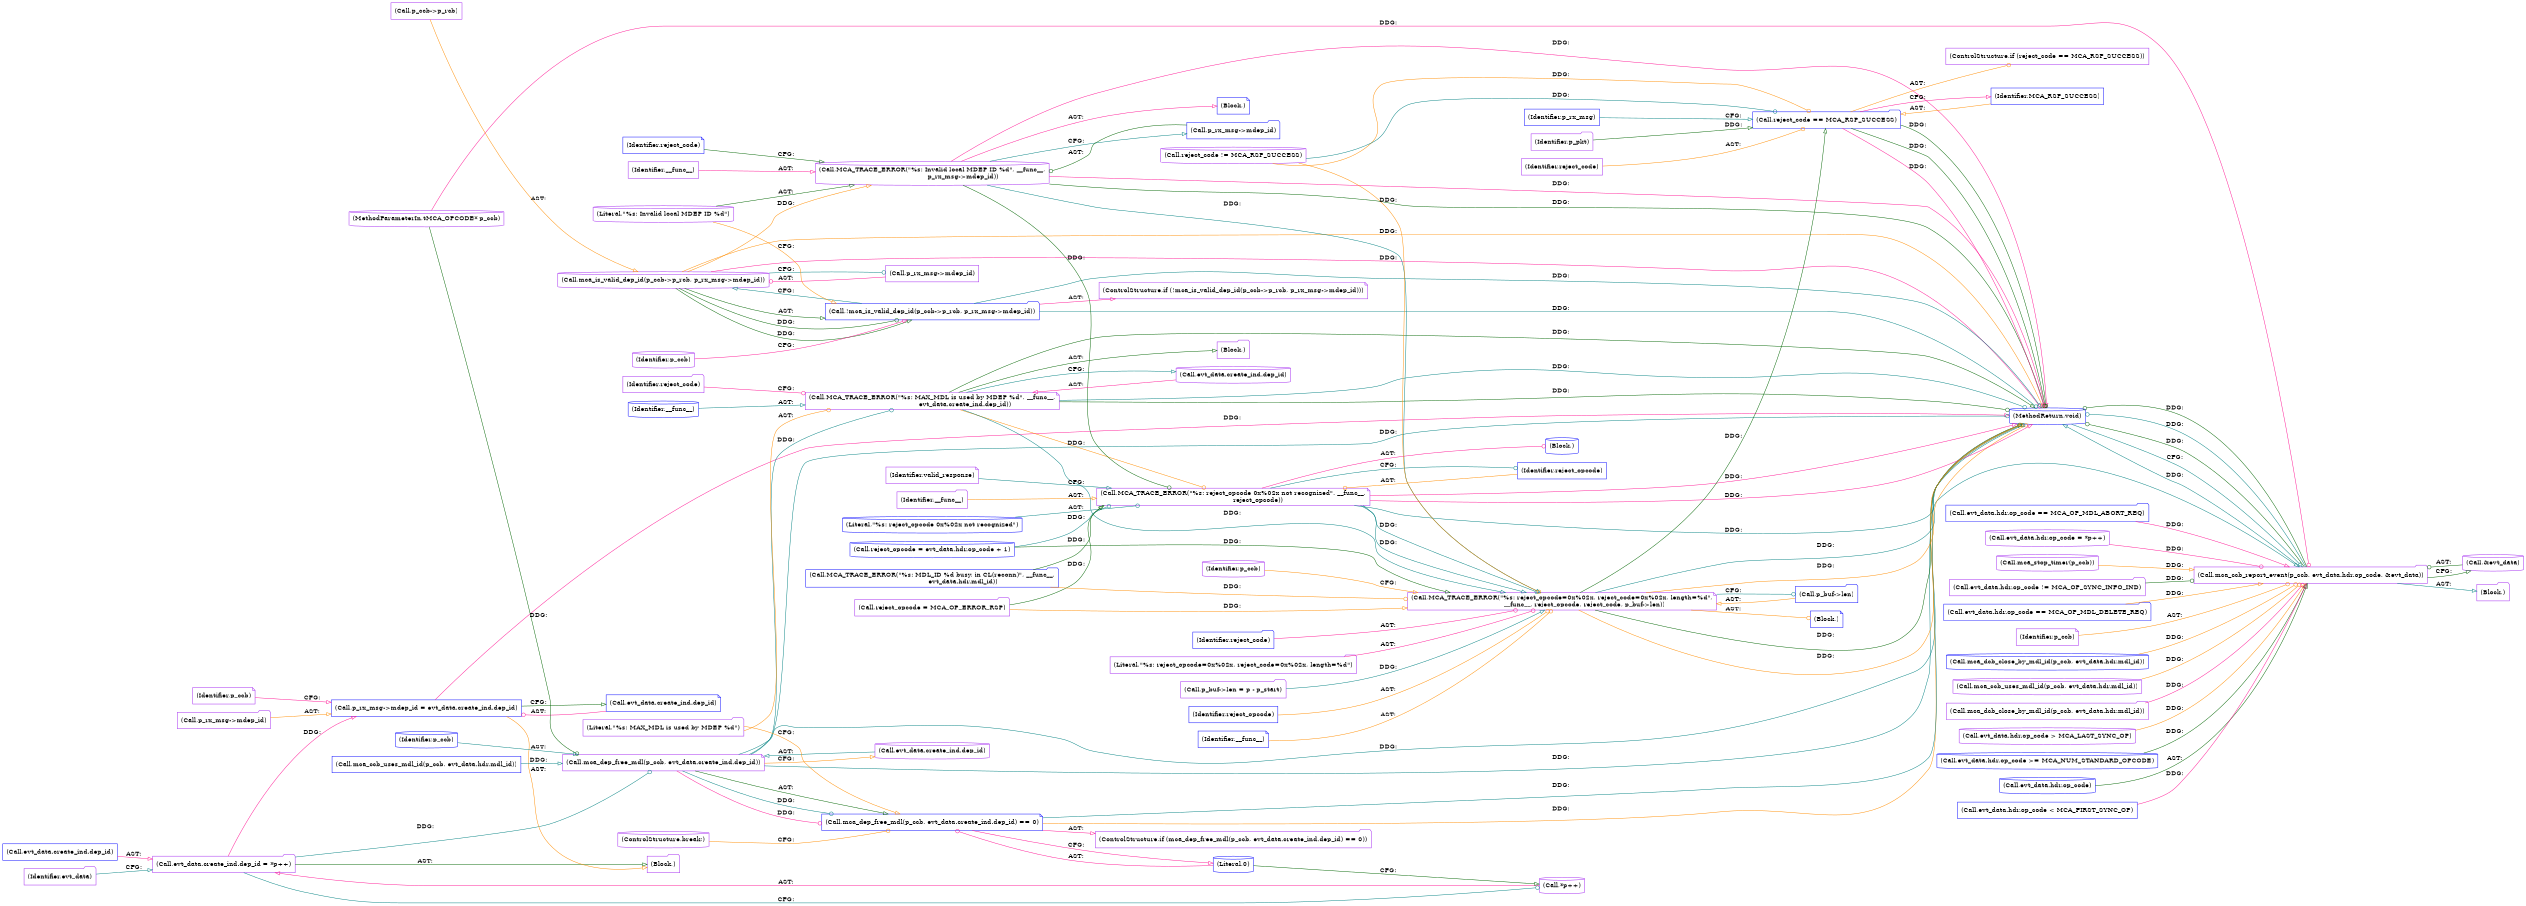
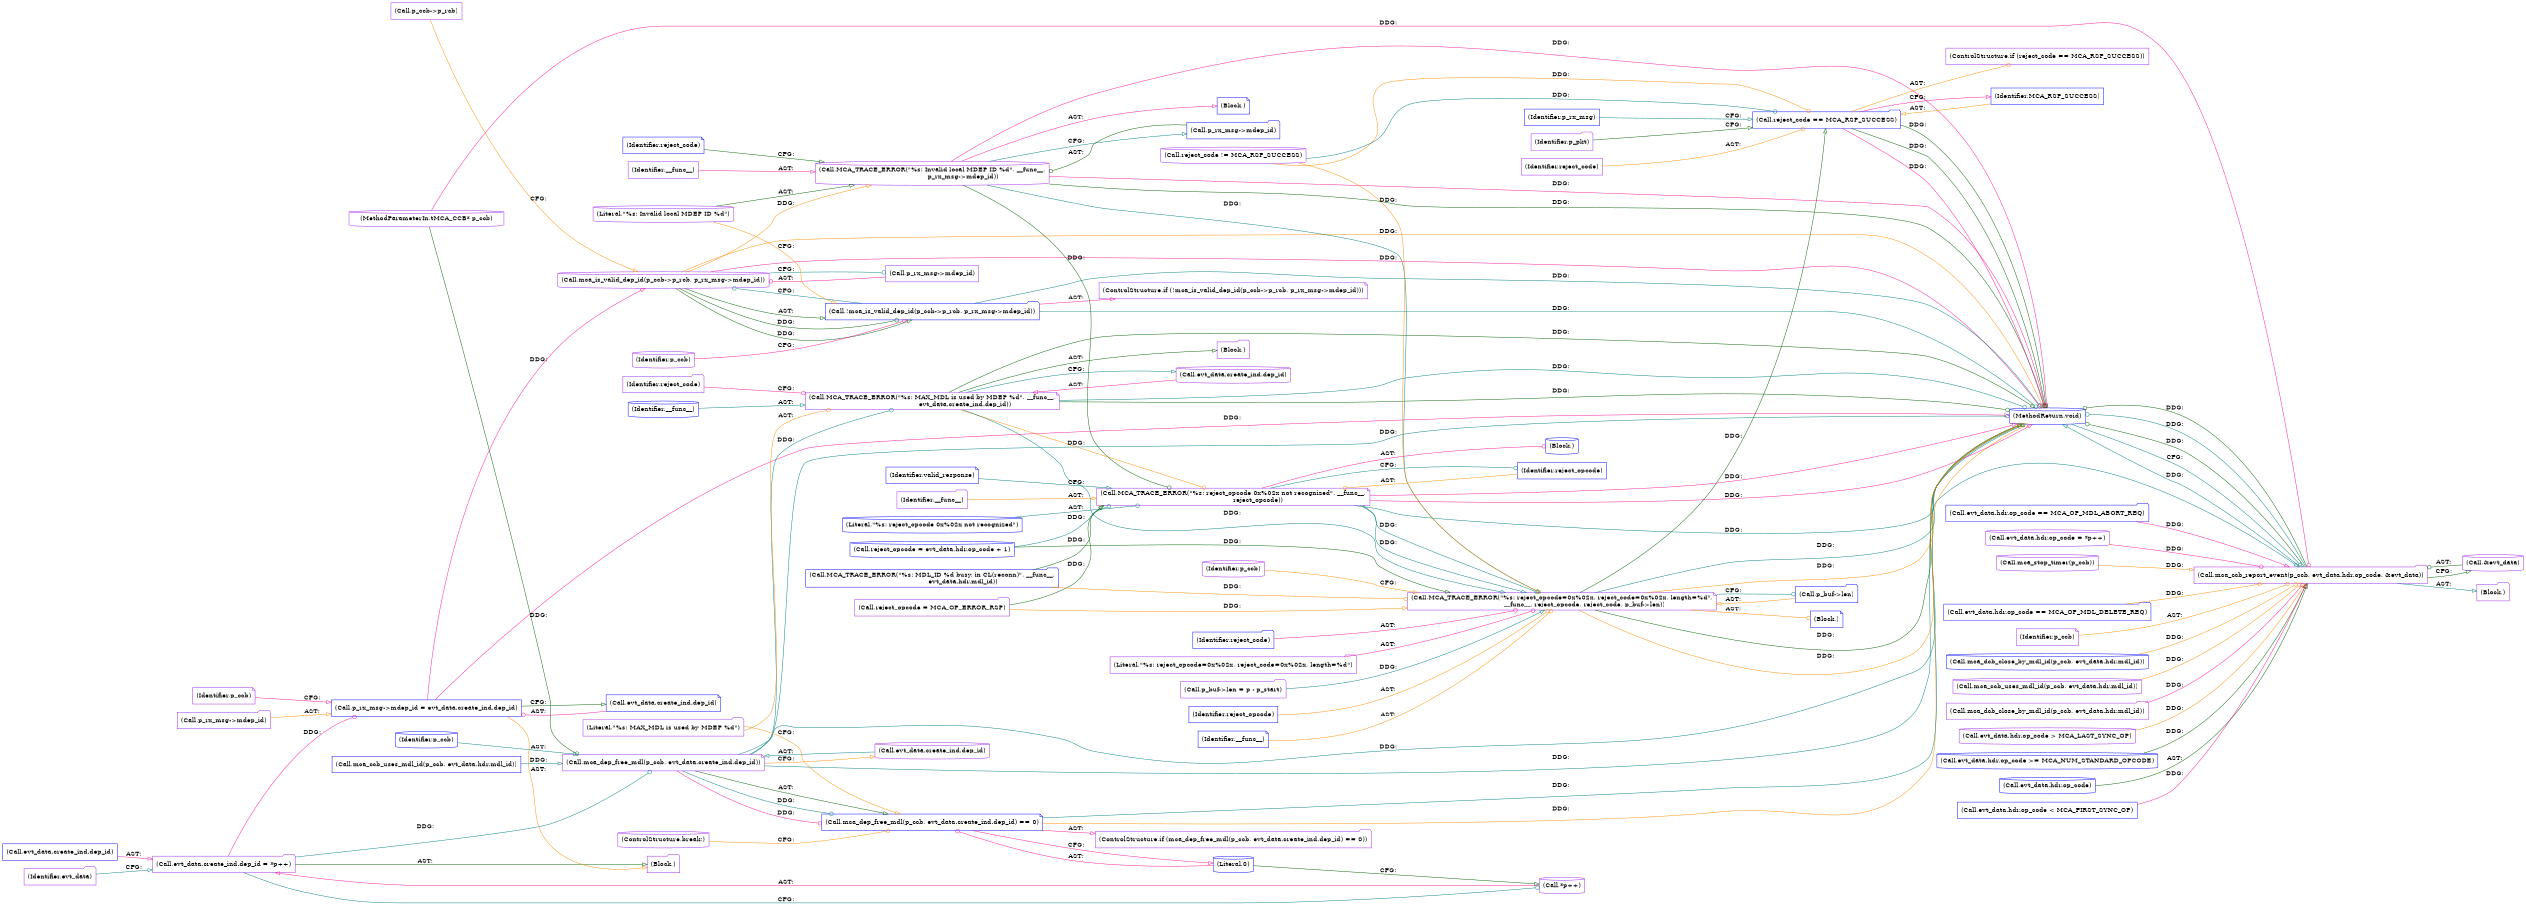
(1735, 125) -> (1735, 125)
(540, 199) -> (540, 199)
(426, 219) -> (426, 219)
(799, 296) -> (799, 296)
none -> (483, 466)
(932, 475) -> (932, 475)
(2047, 588) -> none
(279, 776) -> (279, 776)
